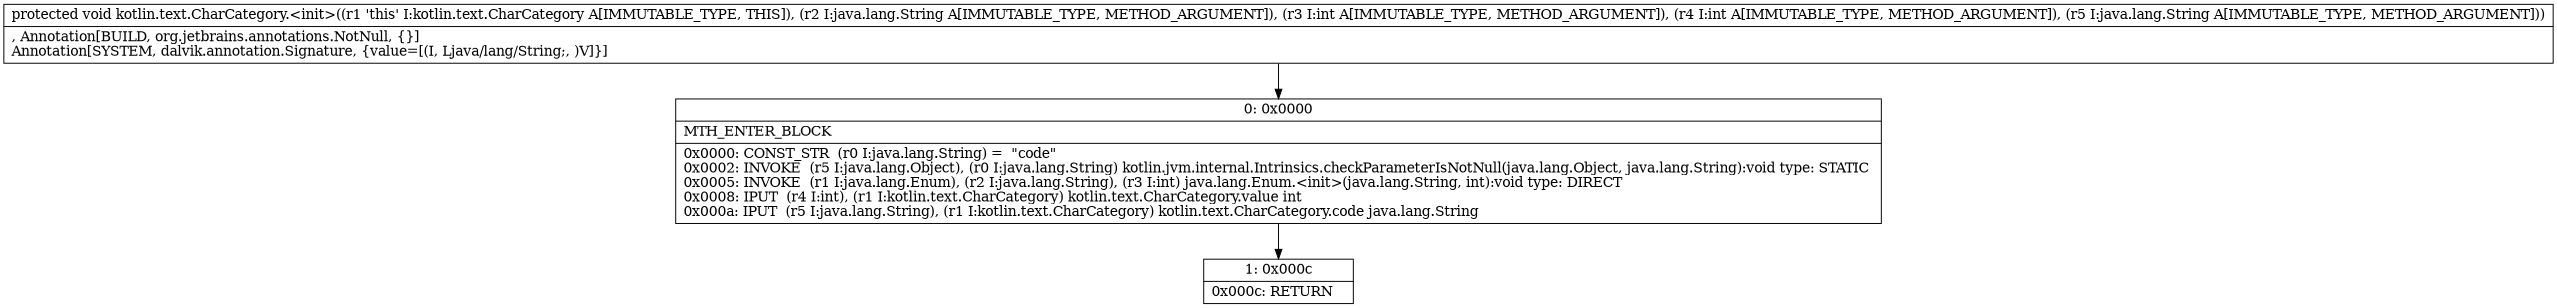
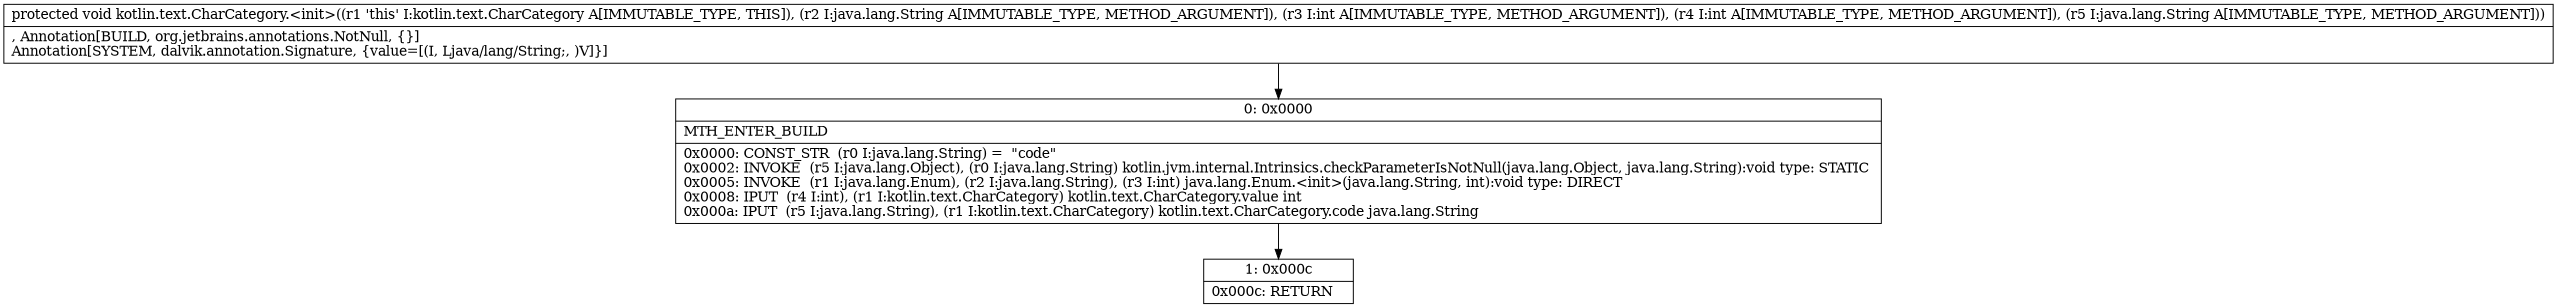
(758, 132) -> (756, 132)
